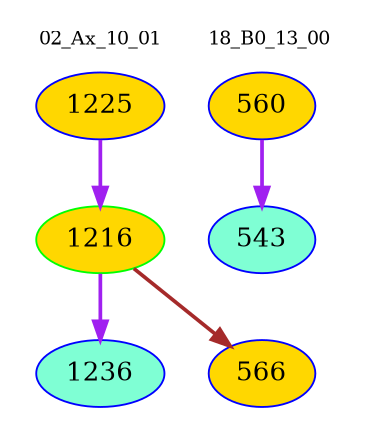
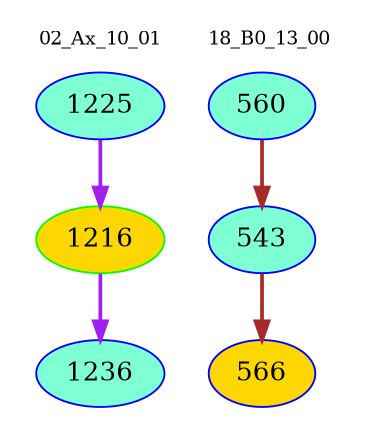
(100, 106) -> (100, 106)
(262, 106) -> (262, 106)
(262, 164) -> (262, 164)
(167, 295) -> (262, 298)
